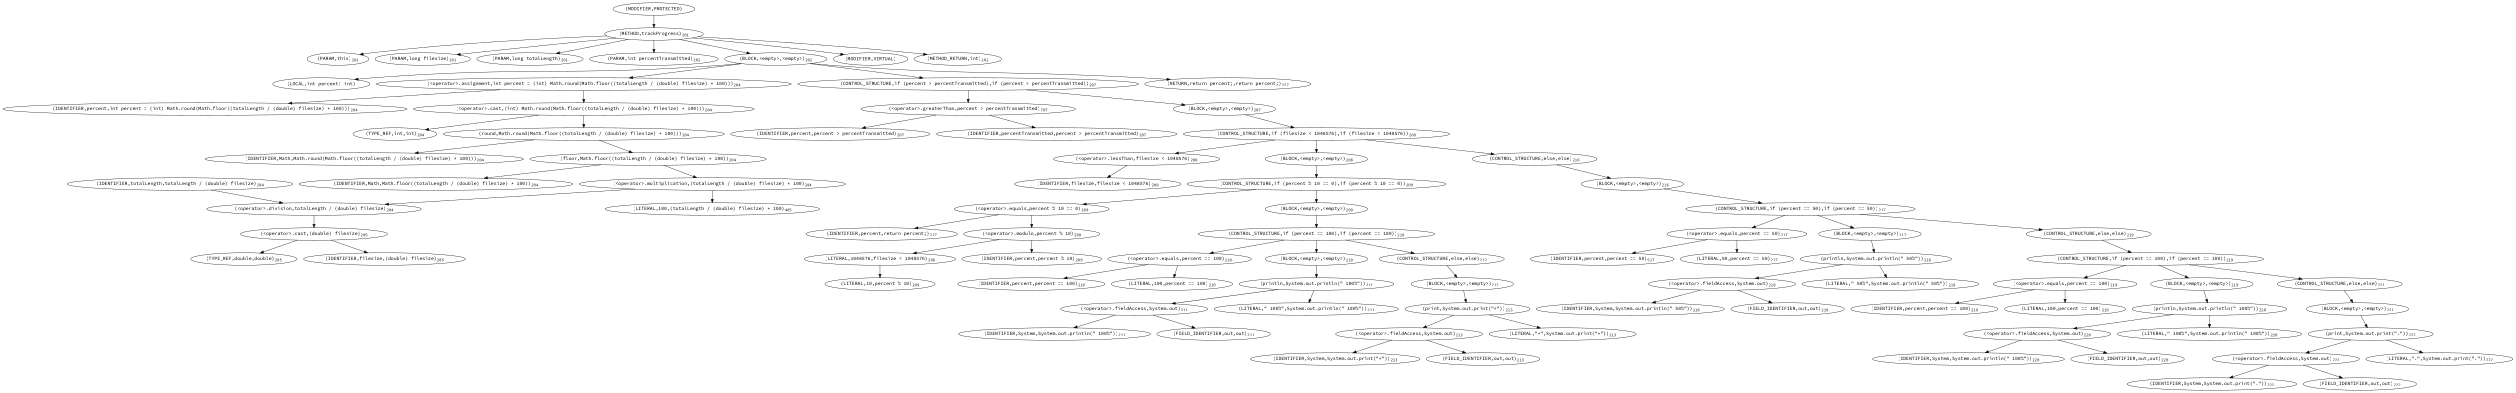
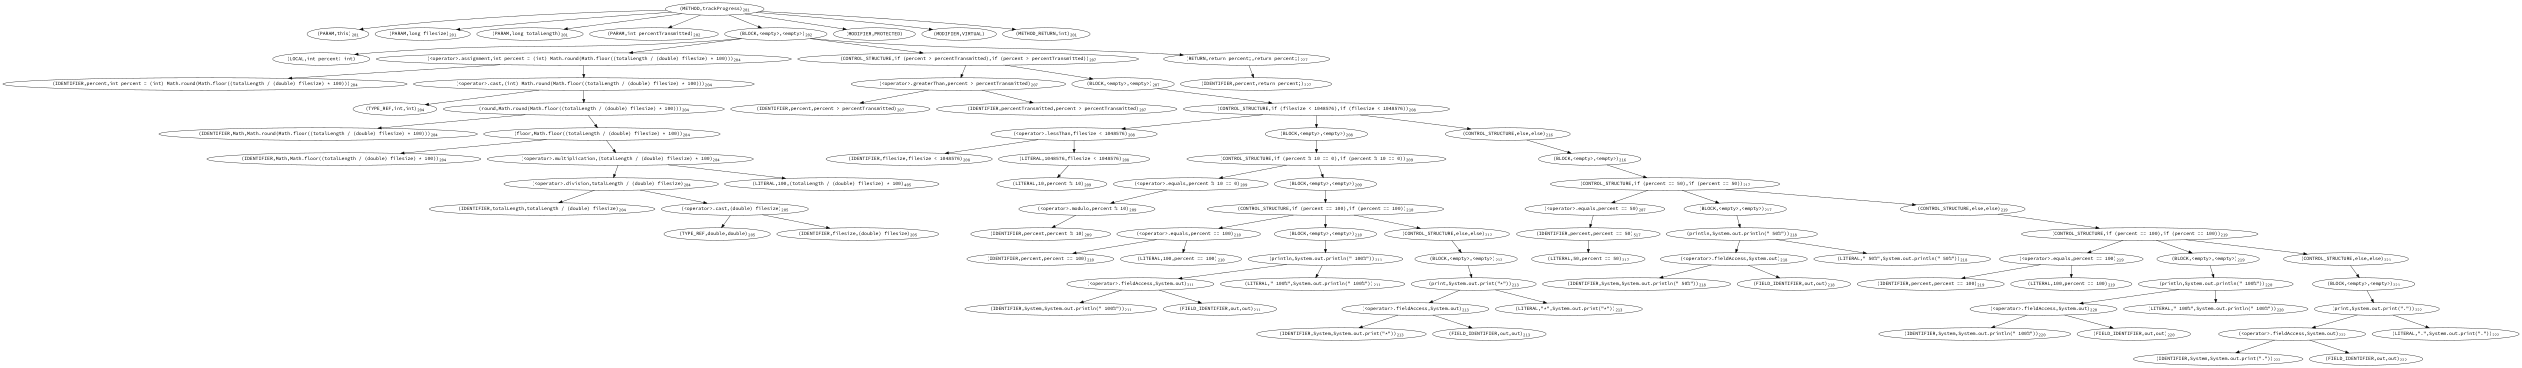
(654, 20) -> (794, 21)
(1044, 109) -> (1034, 84)
(245, 196) -> (578, 196)
(958, 221) -> (1251, 70)
(1784, 234) -> (1642, 209)
(1737, 245) -> (1588, 245)
(958, 246) -> (1074, 145)
